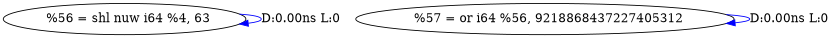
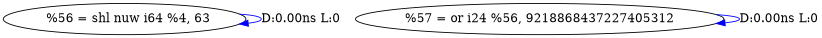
(545, 19) -> (540, 19)
